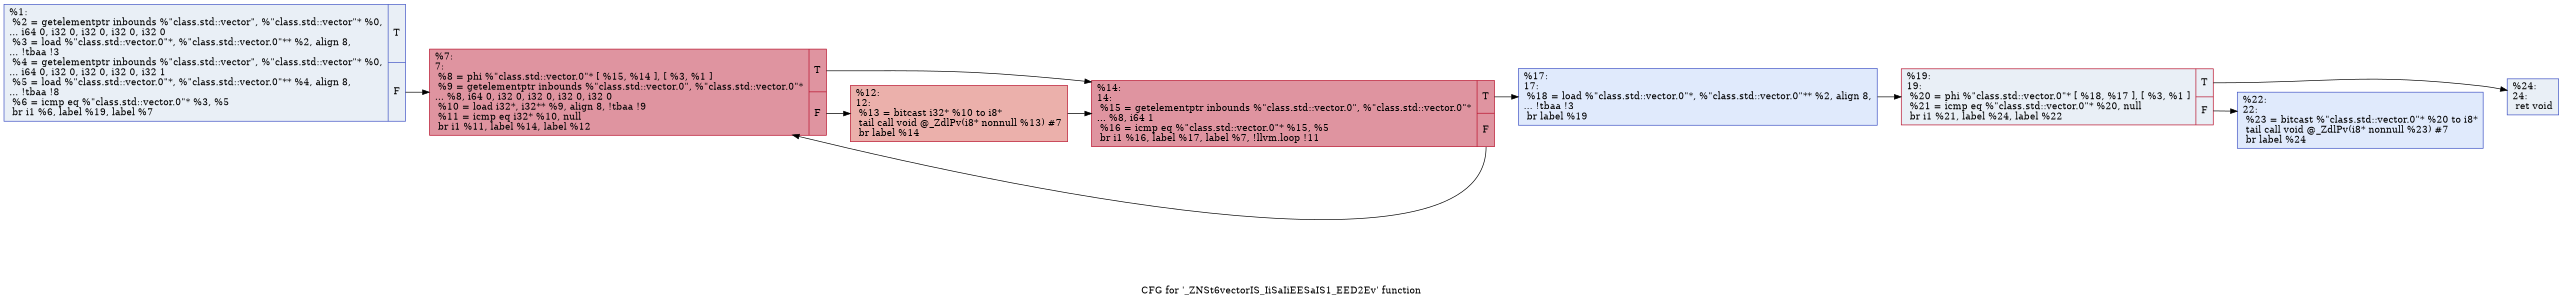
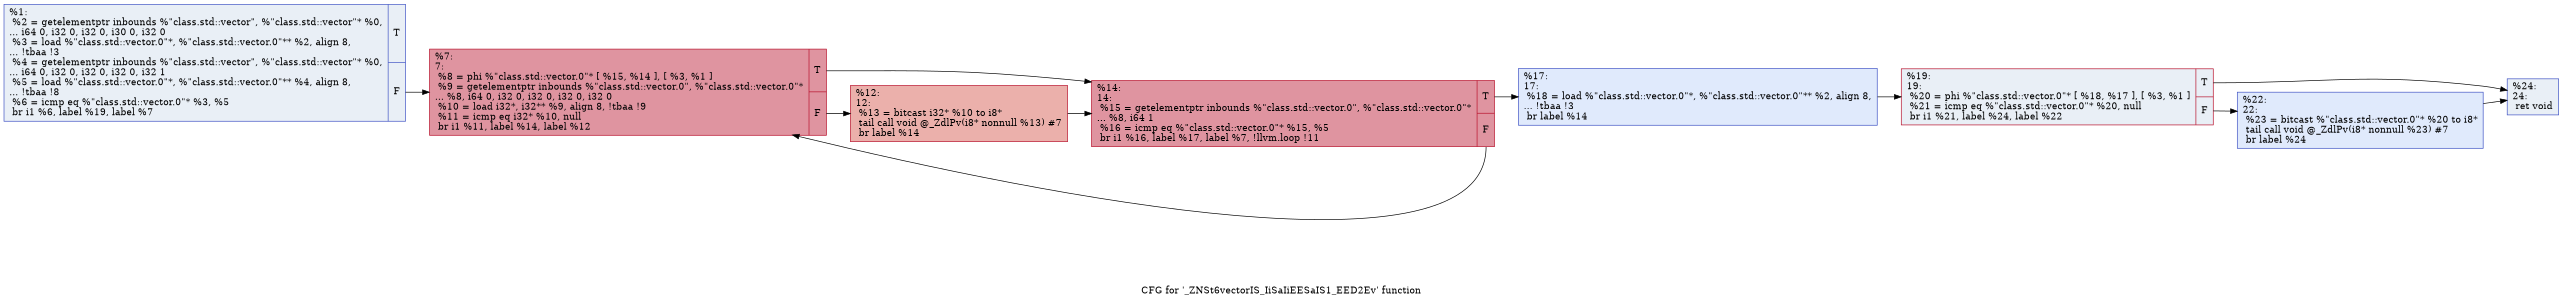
(88, 32) -> (88, 32)
none -> (2492, 102)
(1556, 117) -> (1556, 117)
